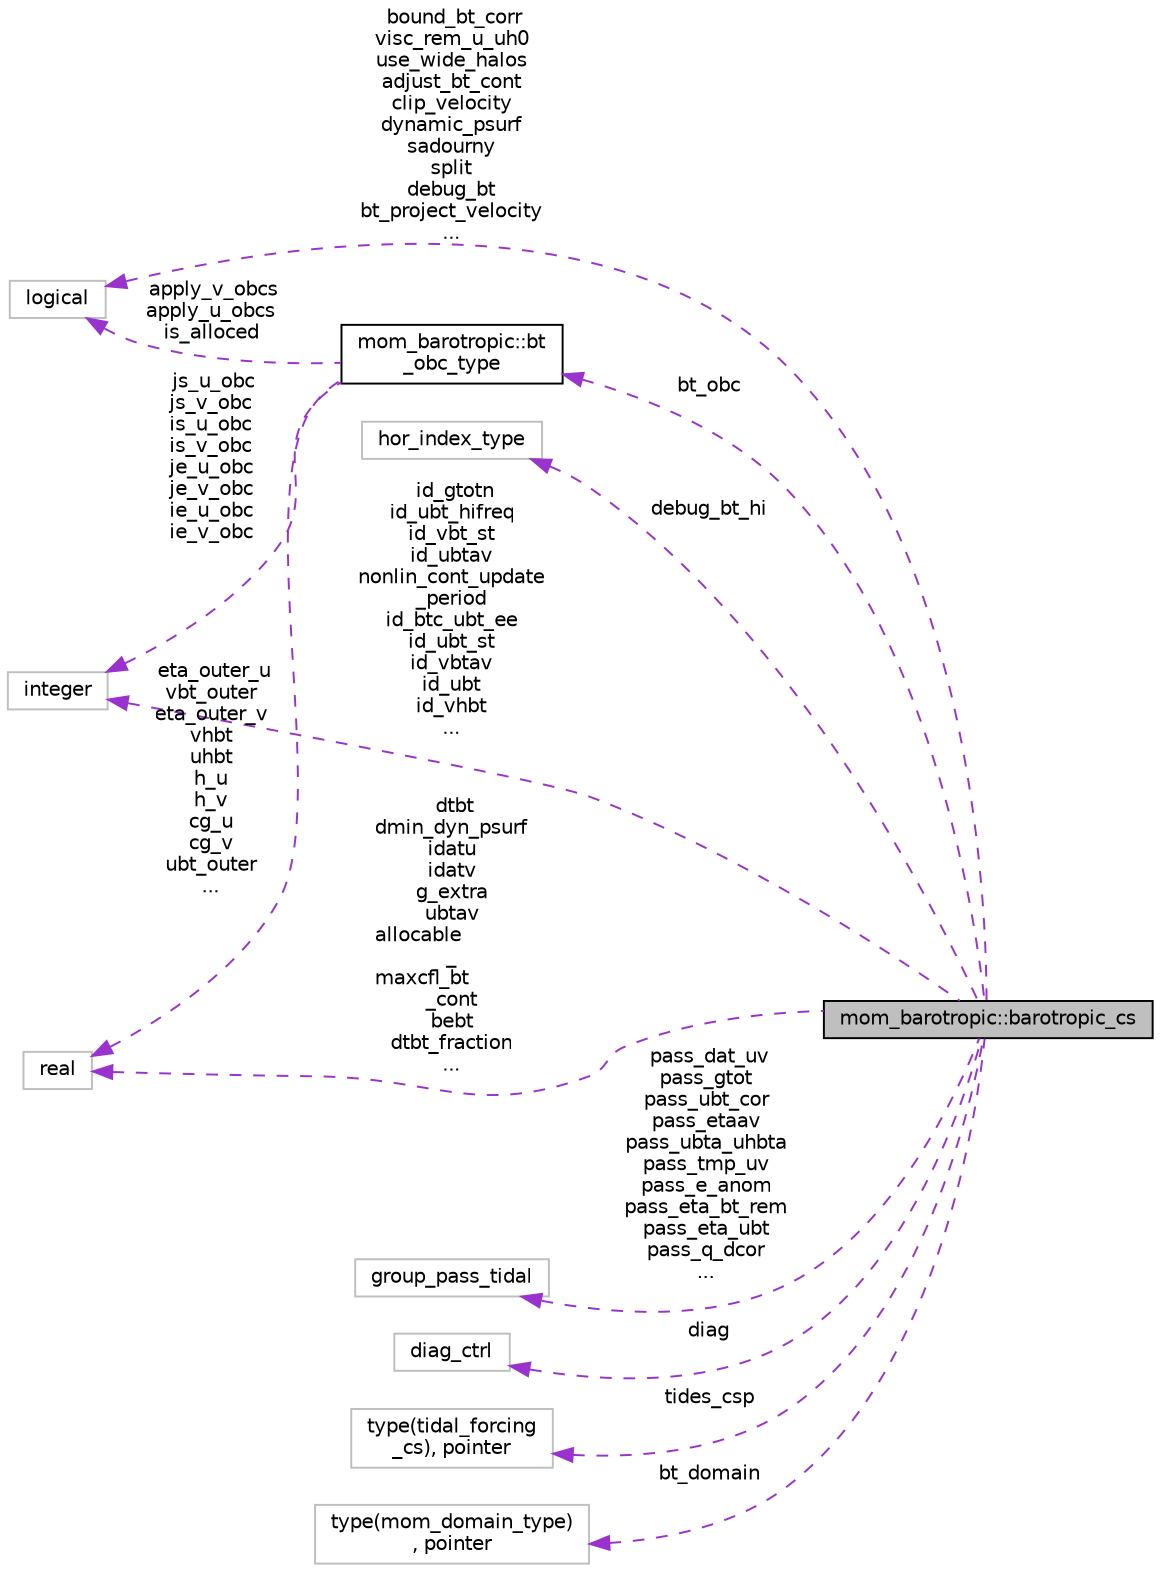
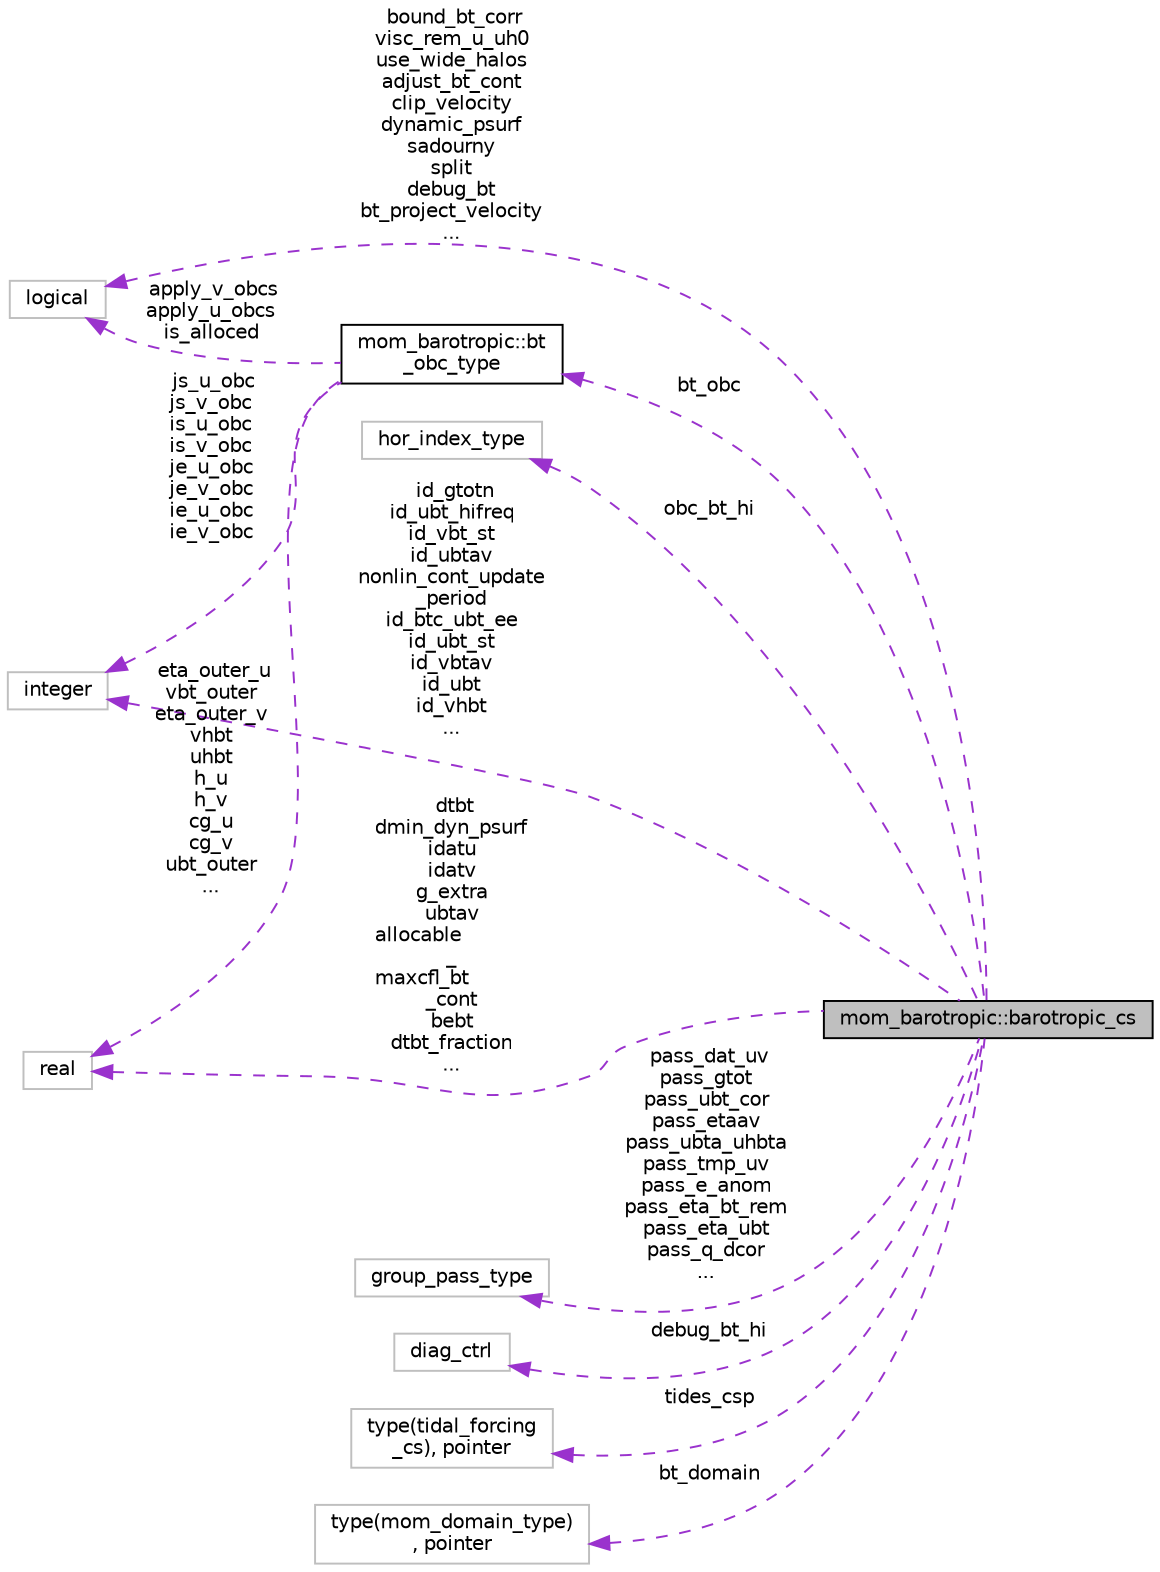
(706, 510) -> (706, 510)
(452, 1278) -> (452, 1278)
(706, 1332) -> (706, 1332)
